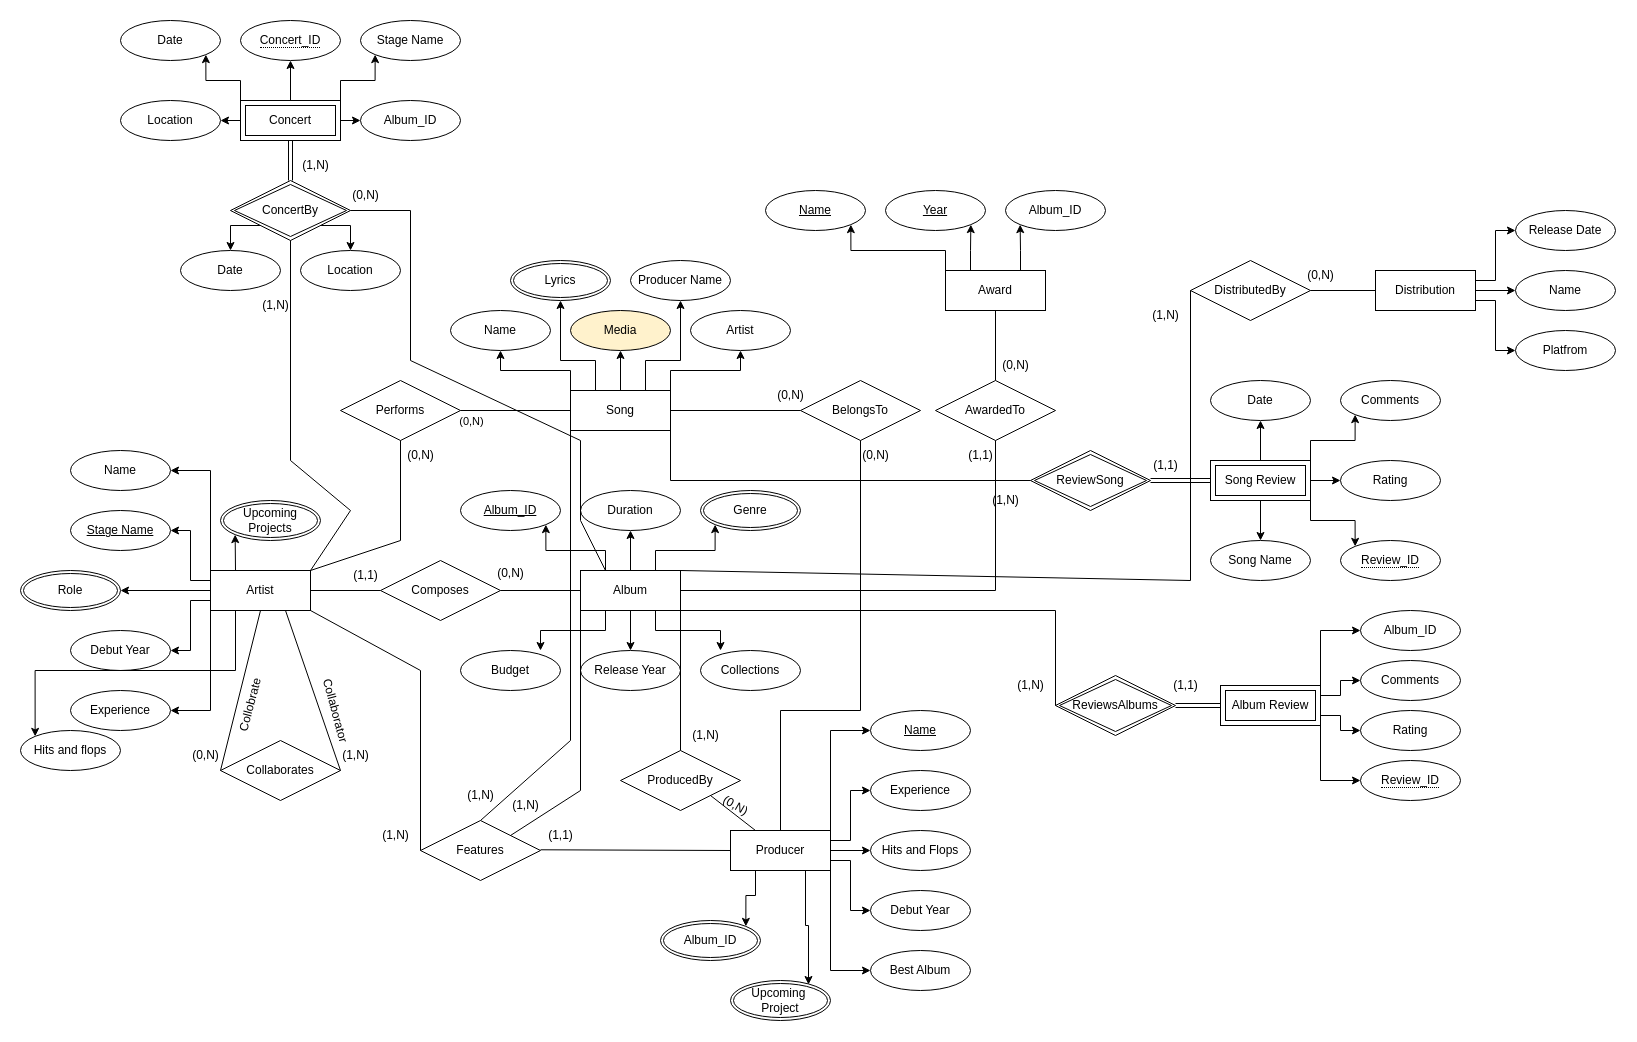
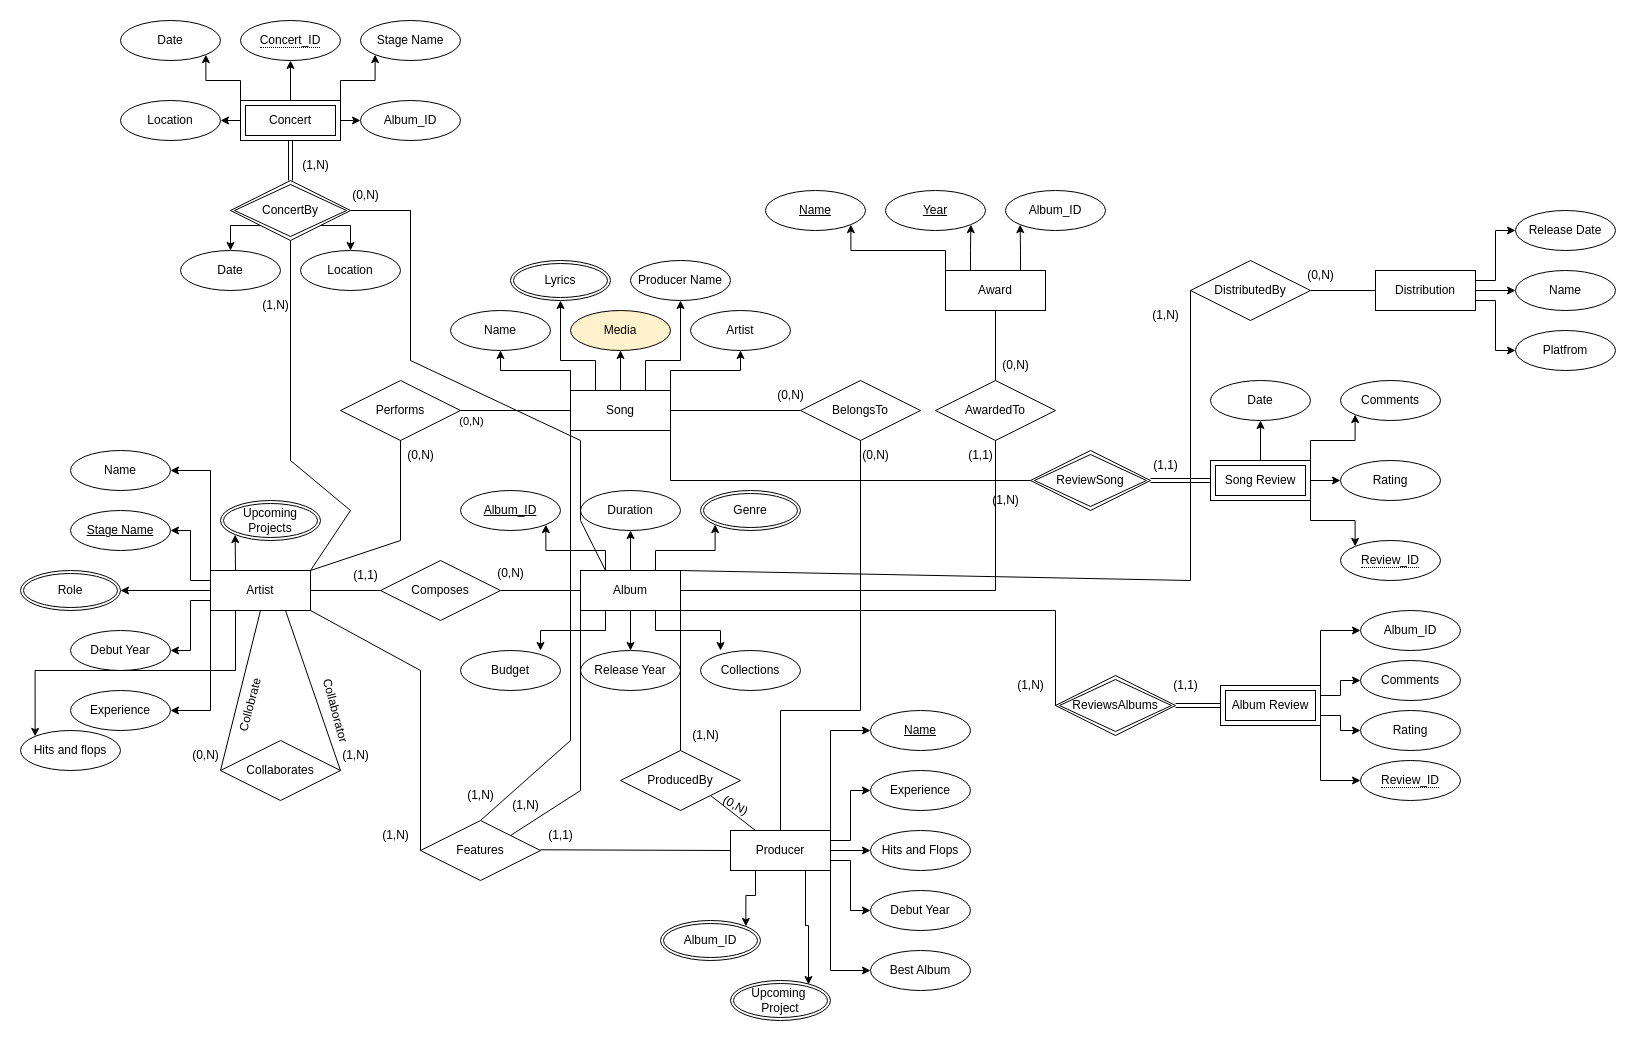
(1261, 517) -> none
(1261, 561) -> none
